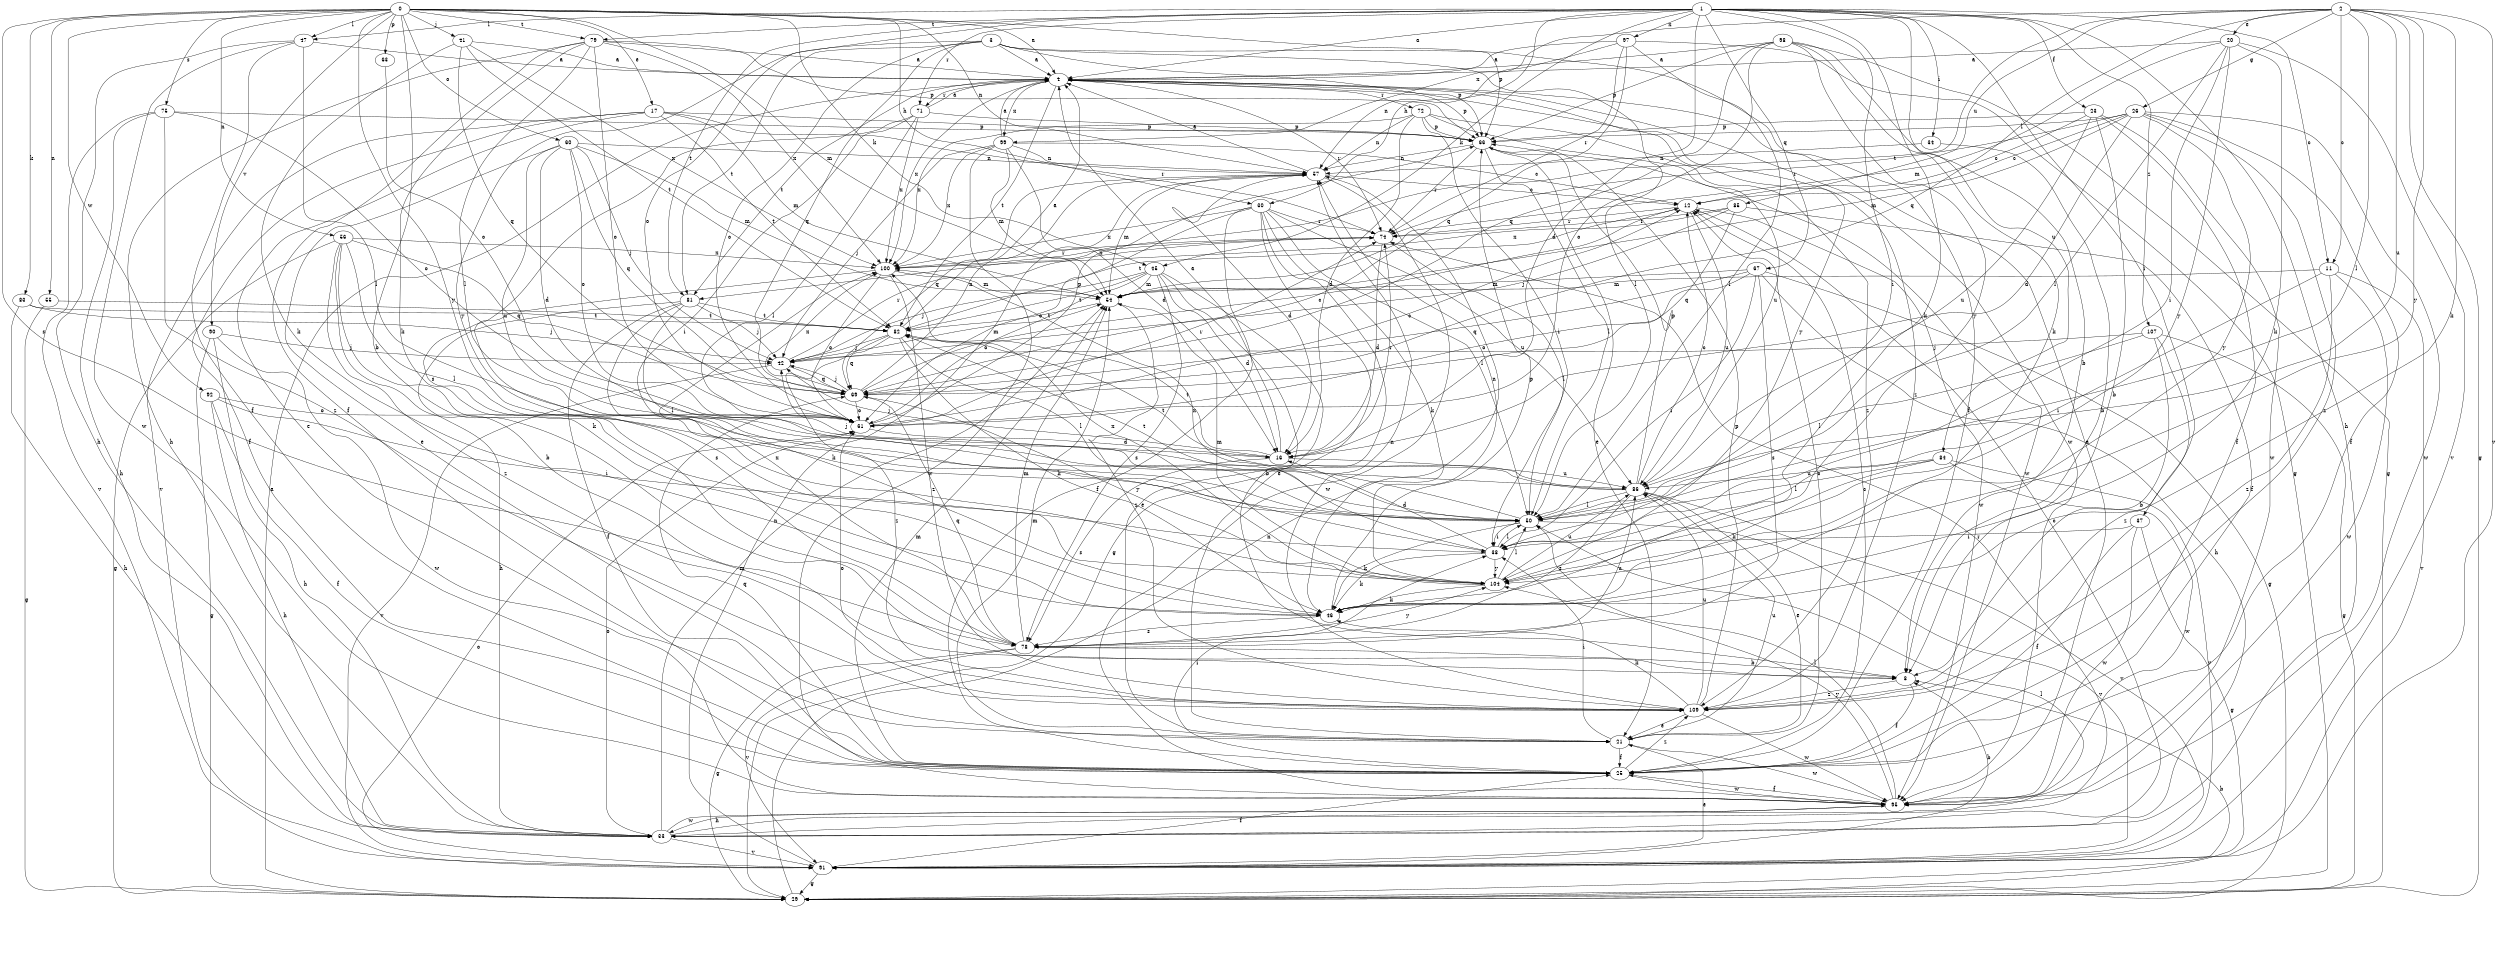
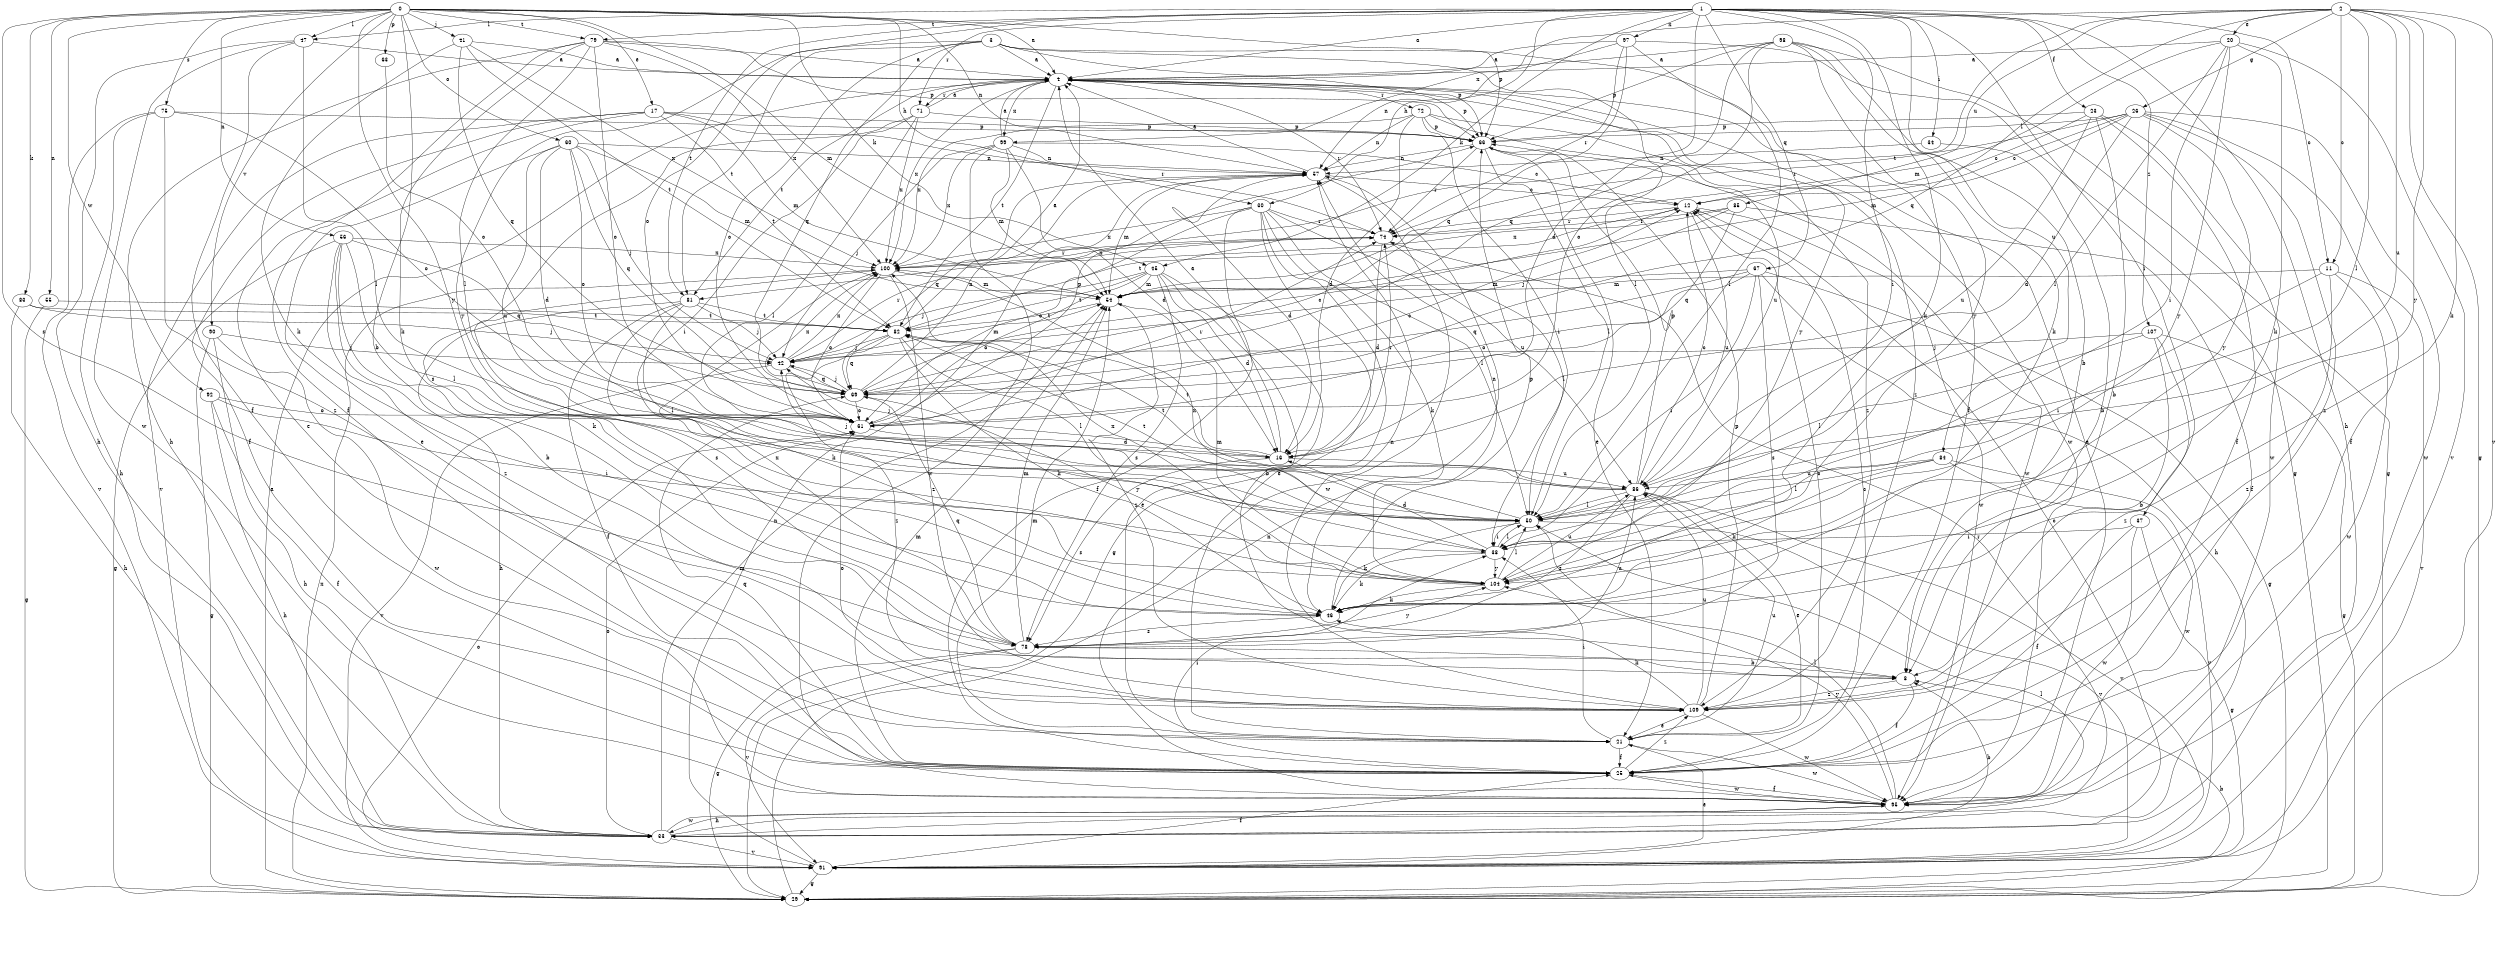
none -> (833, 319)
none -> (319, 584)
